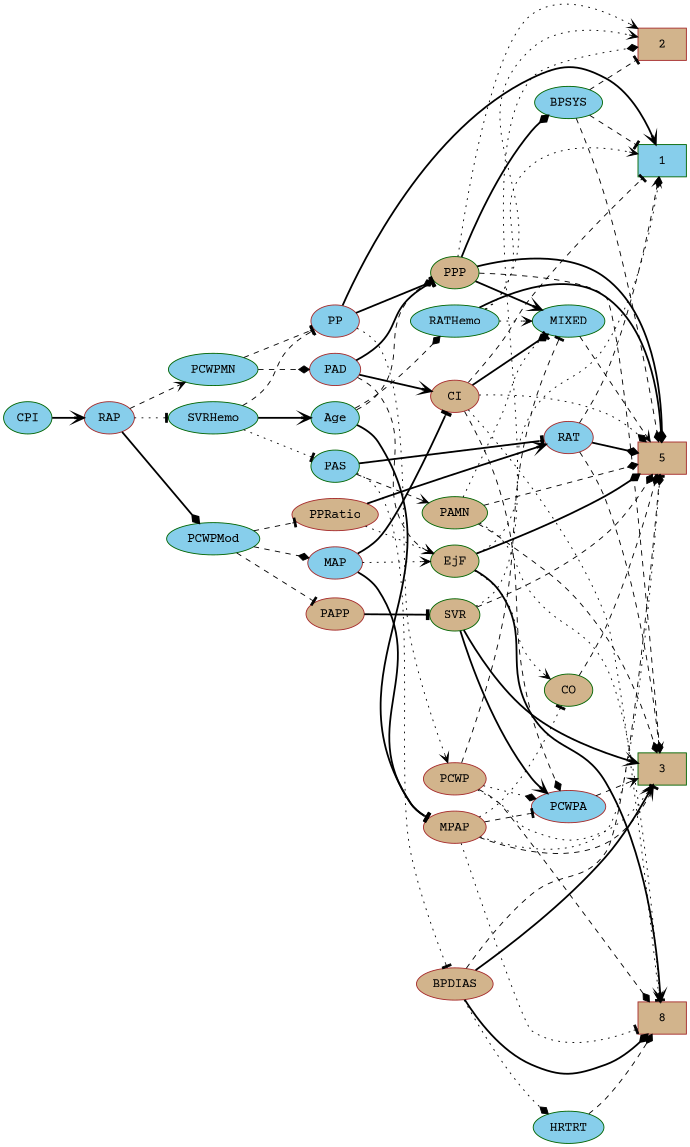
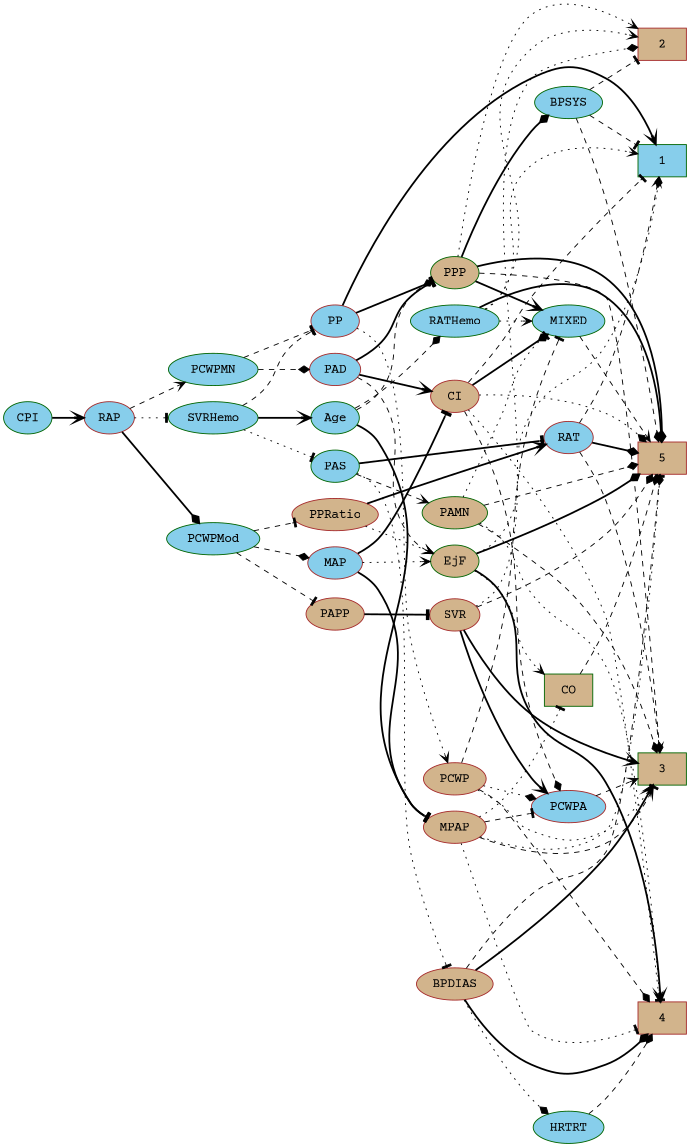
(455, 615) -> (455, 615)
(569, 690) -> (569, 690)
(662, 1018) -> (662, 1018)
